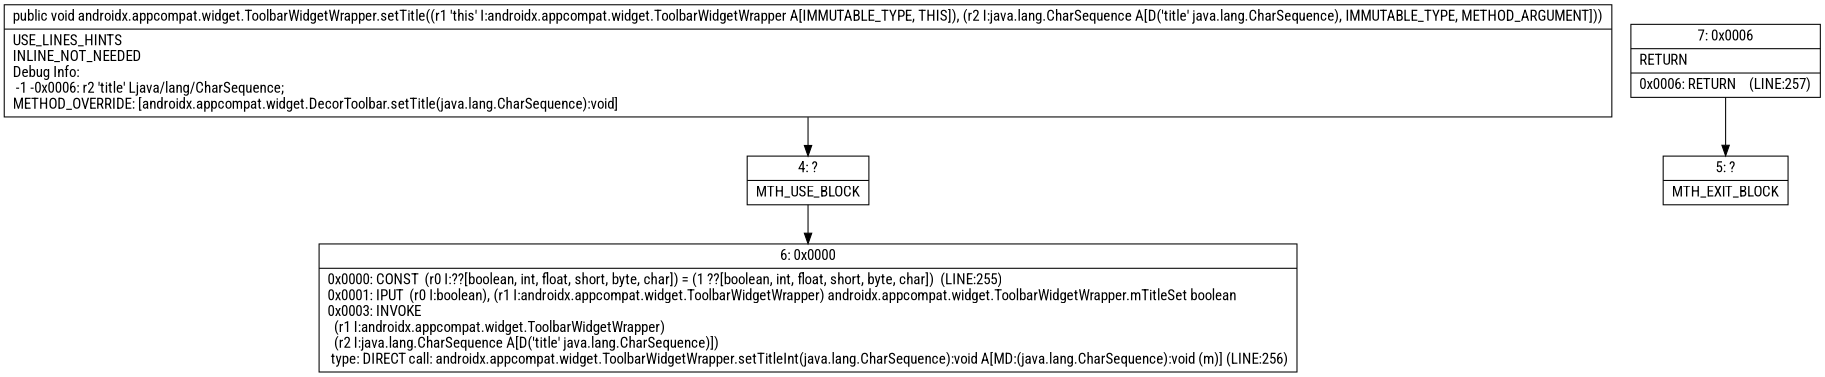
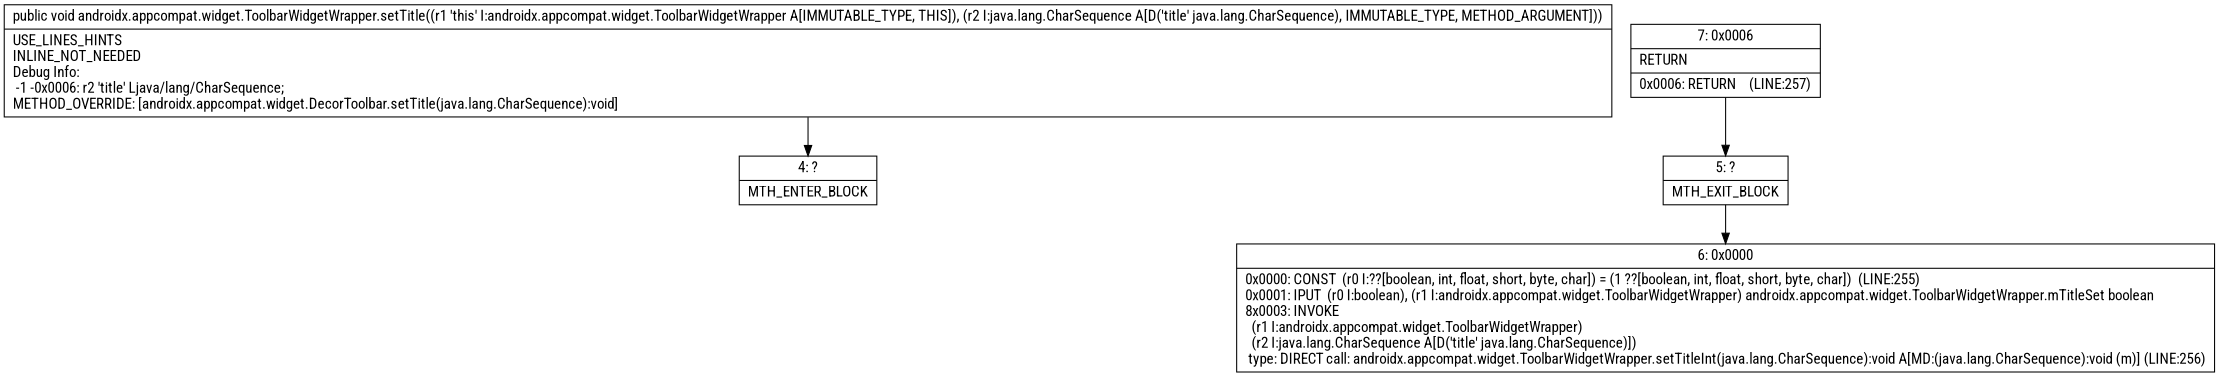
(808, 192) -> (808, 192)
(808, 219) -> (1726, 219)
(378, 312) -> (1295, 312)
